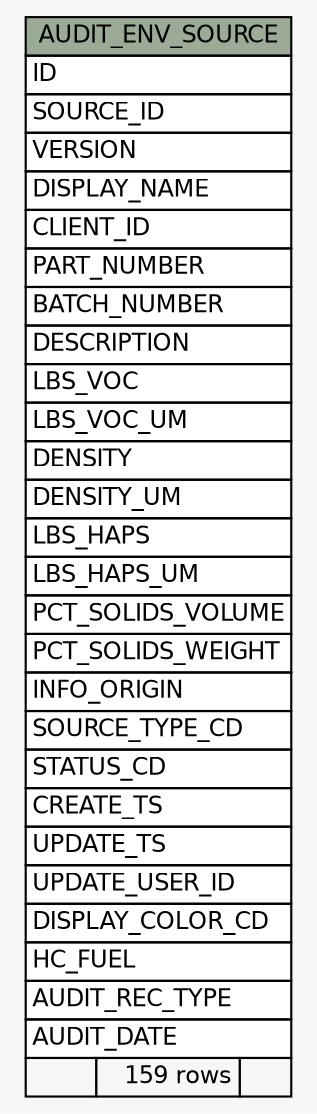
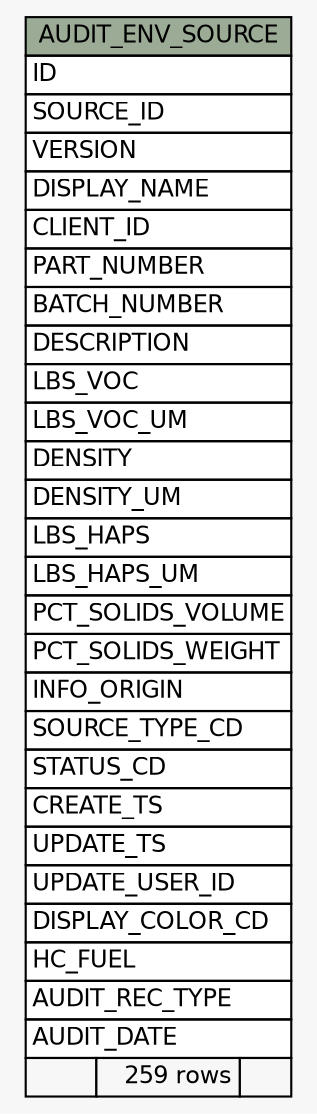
(179, 1076) -> (179, 1076)
